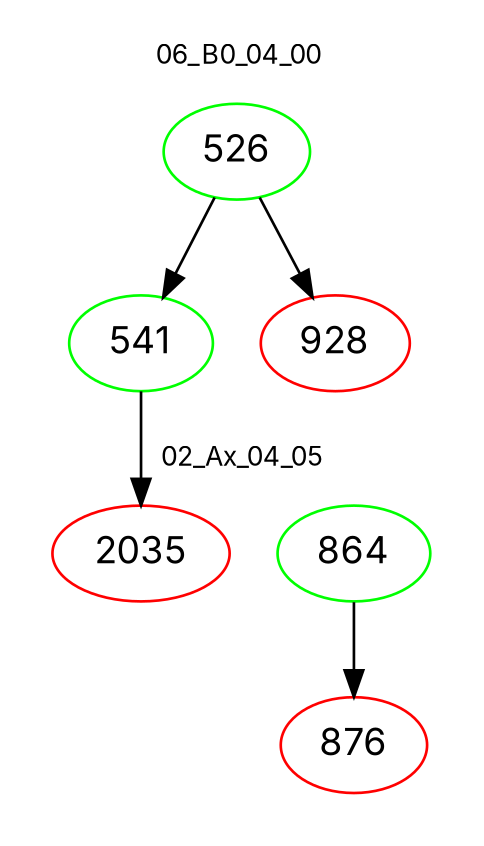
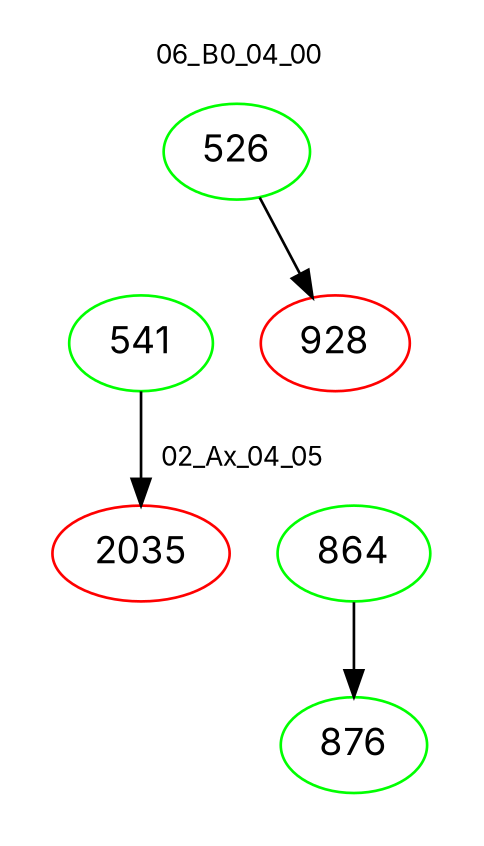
(195, 236) -> none
(354, 745) -> (354, 745)
